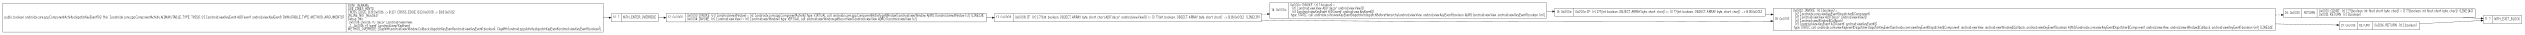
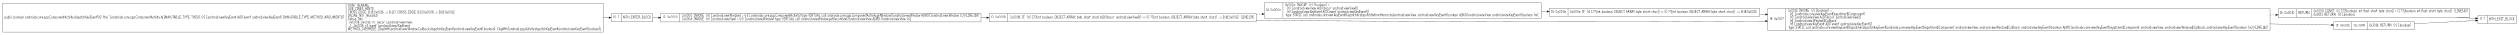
(2341, 15) -> (2335, 15)
(640, 18) -> (637, 18)
